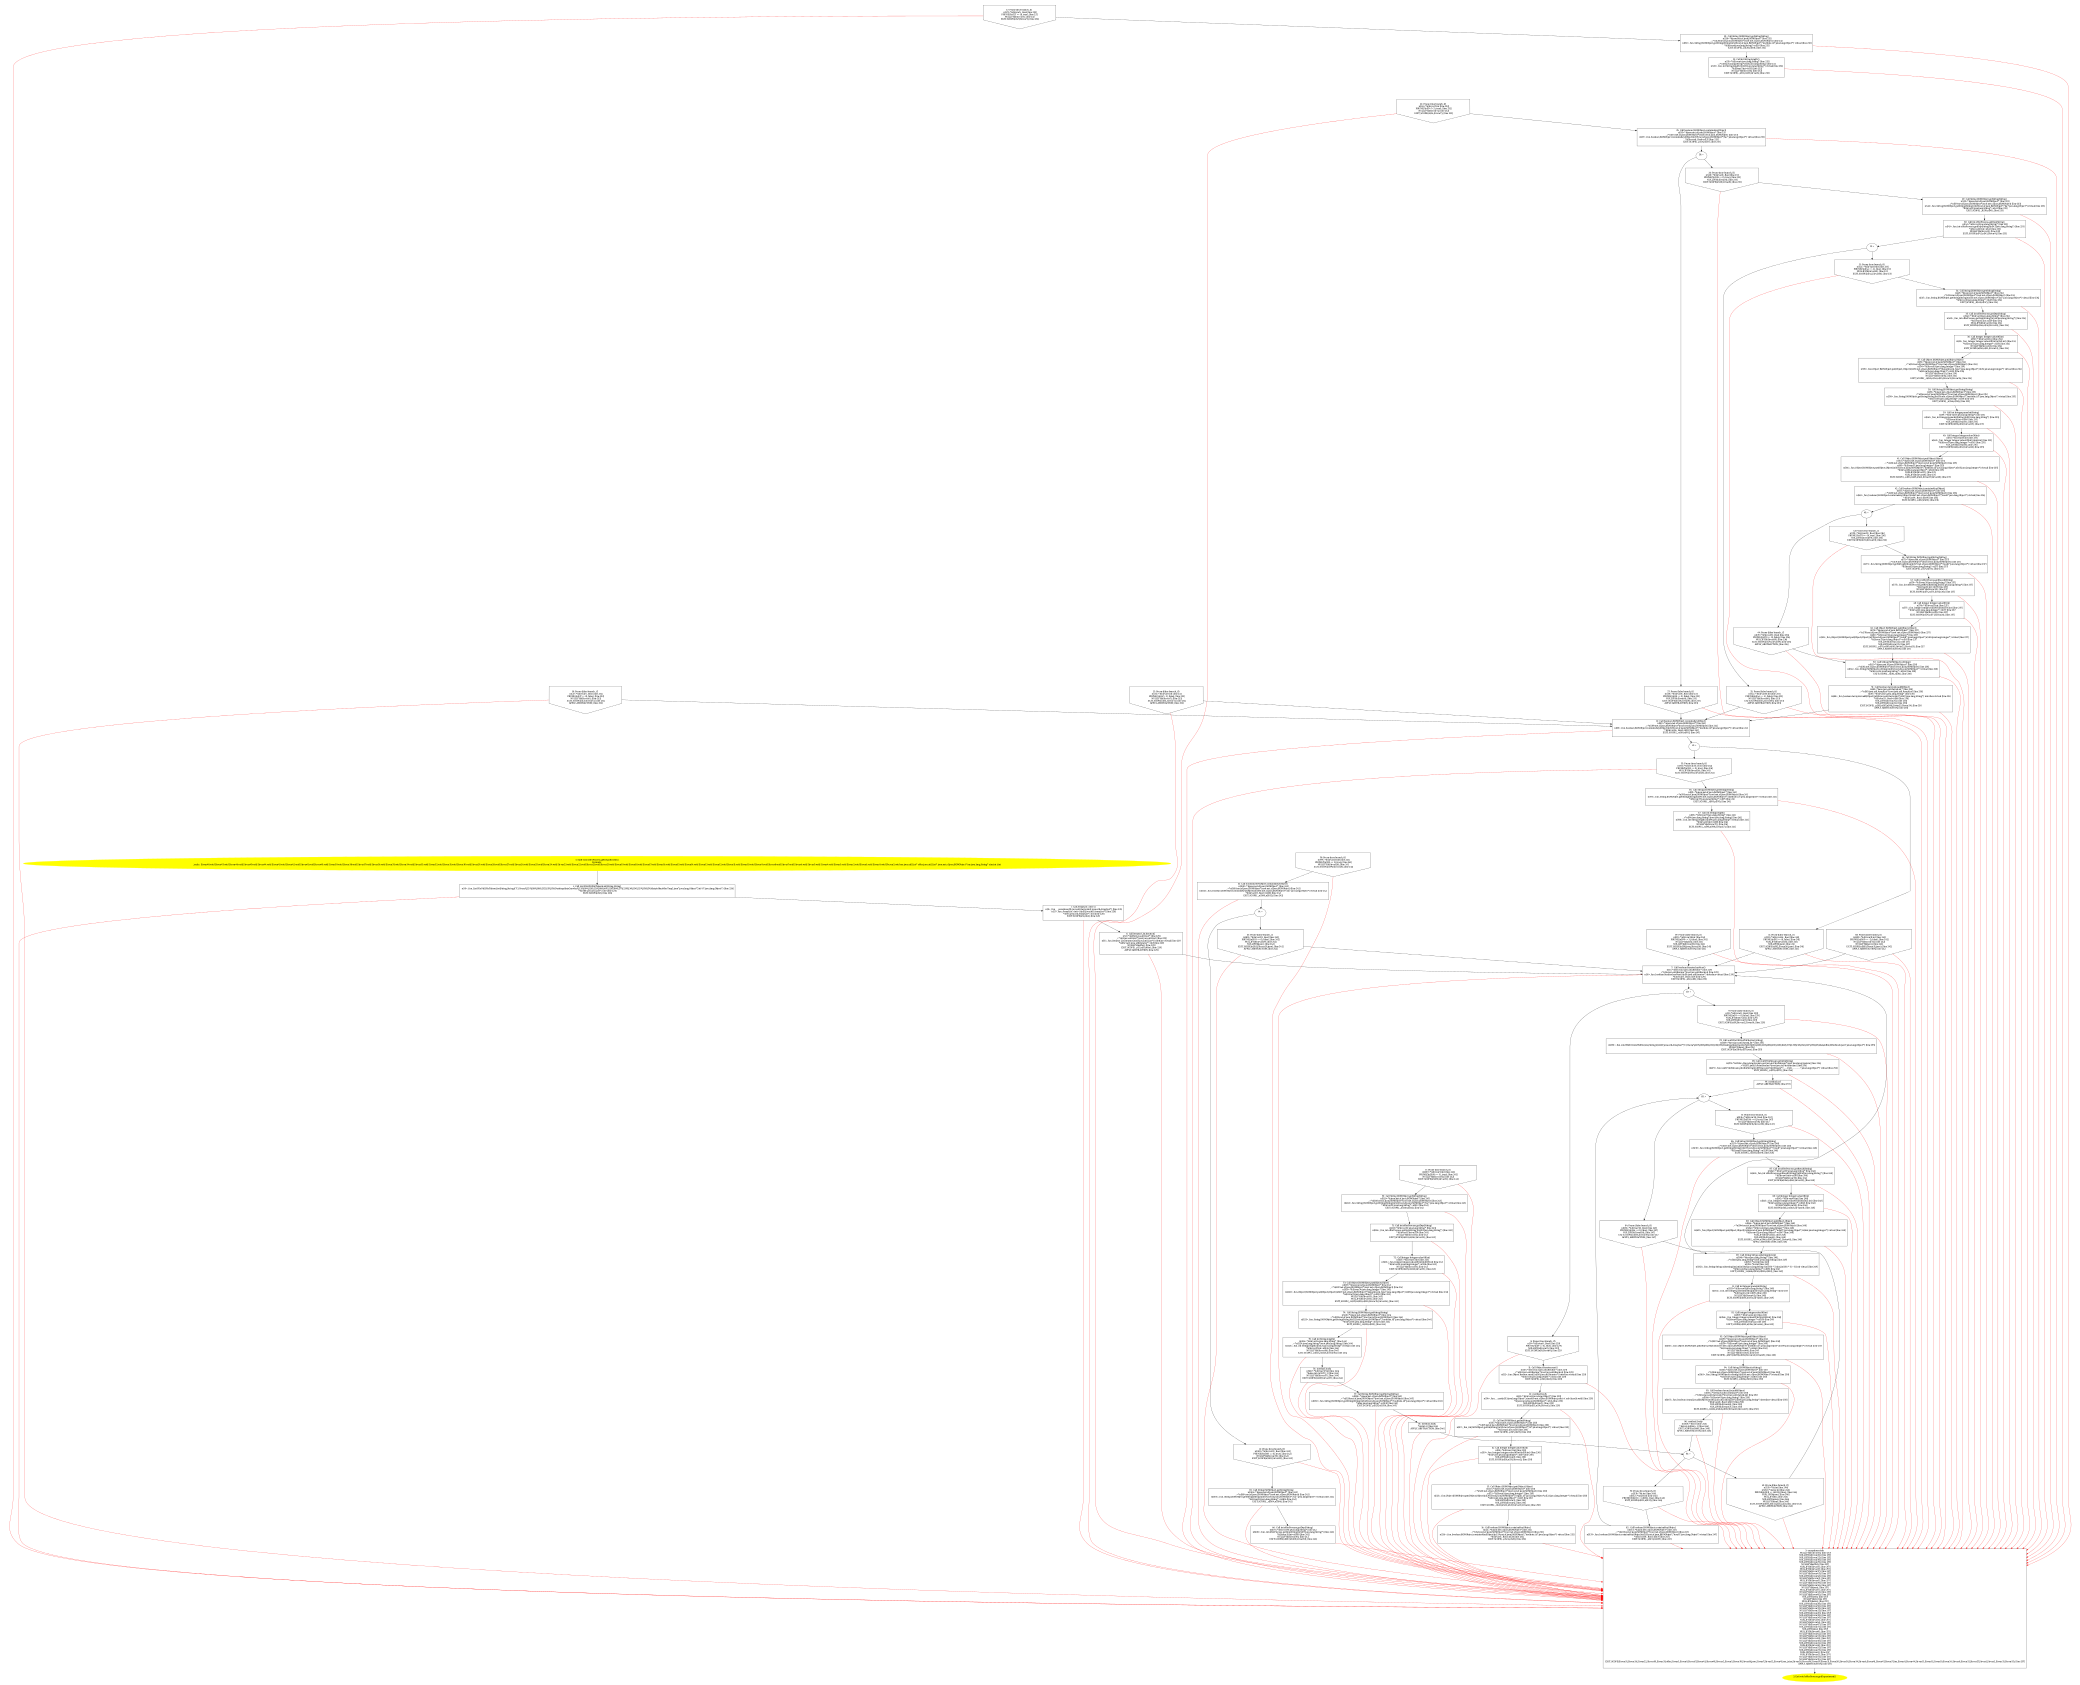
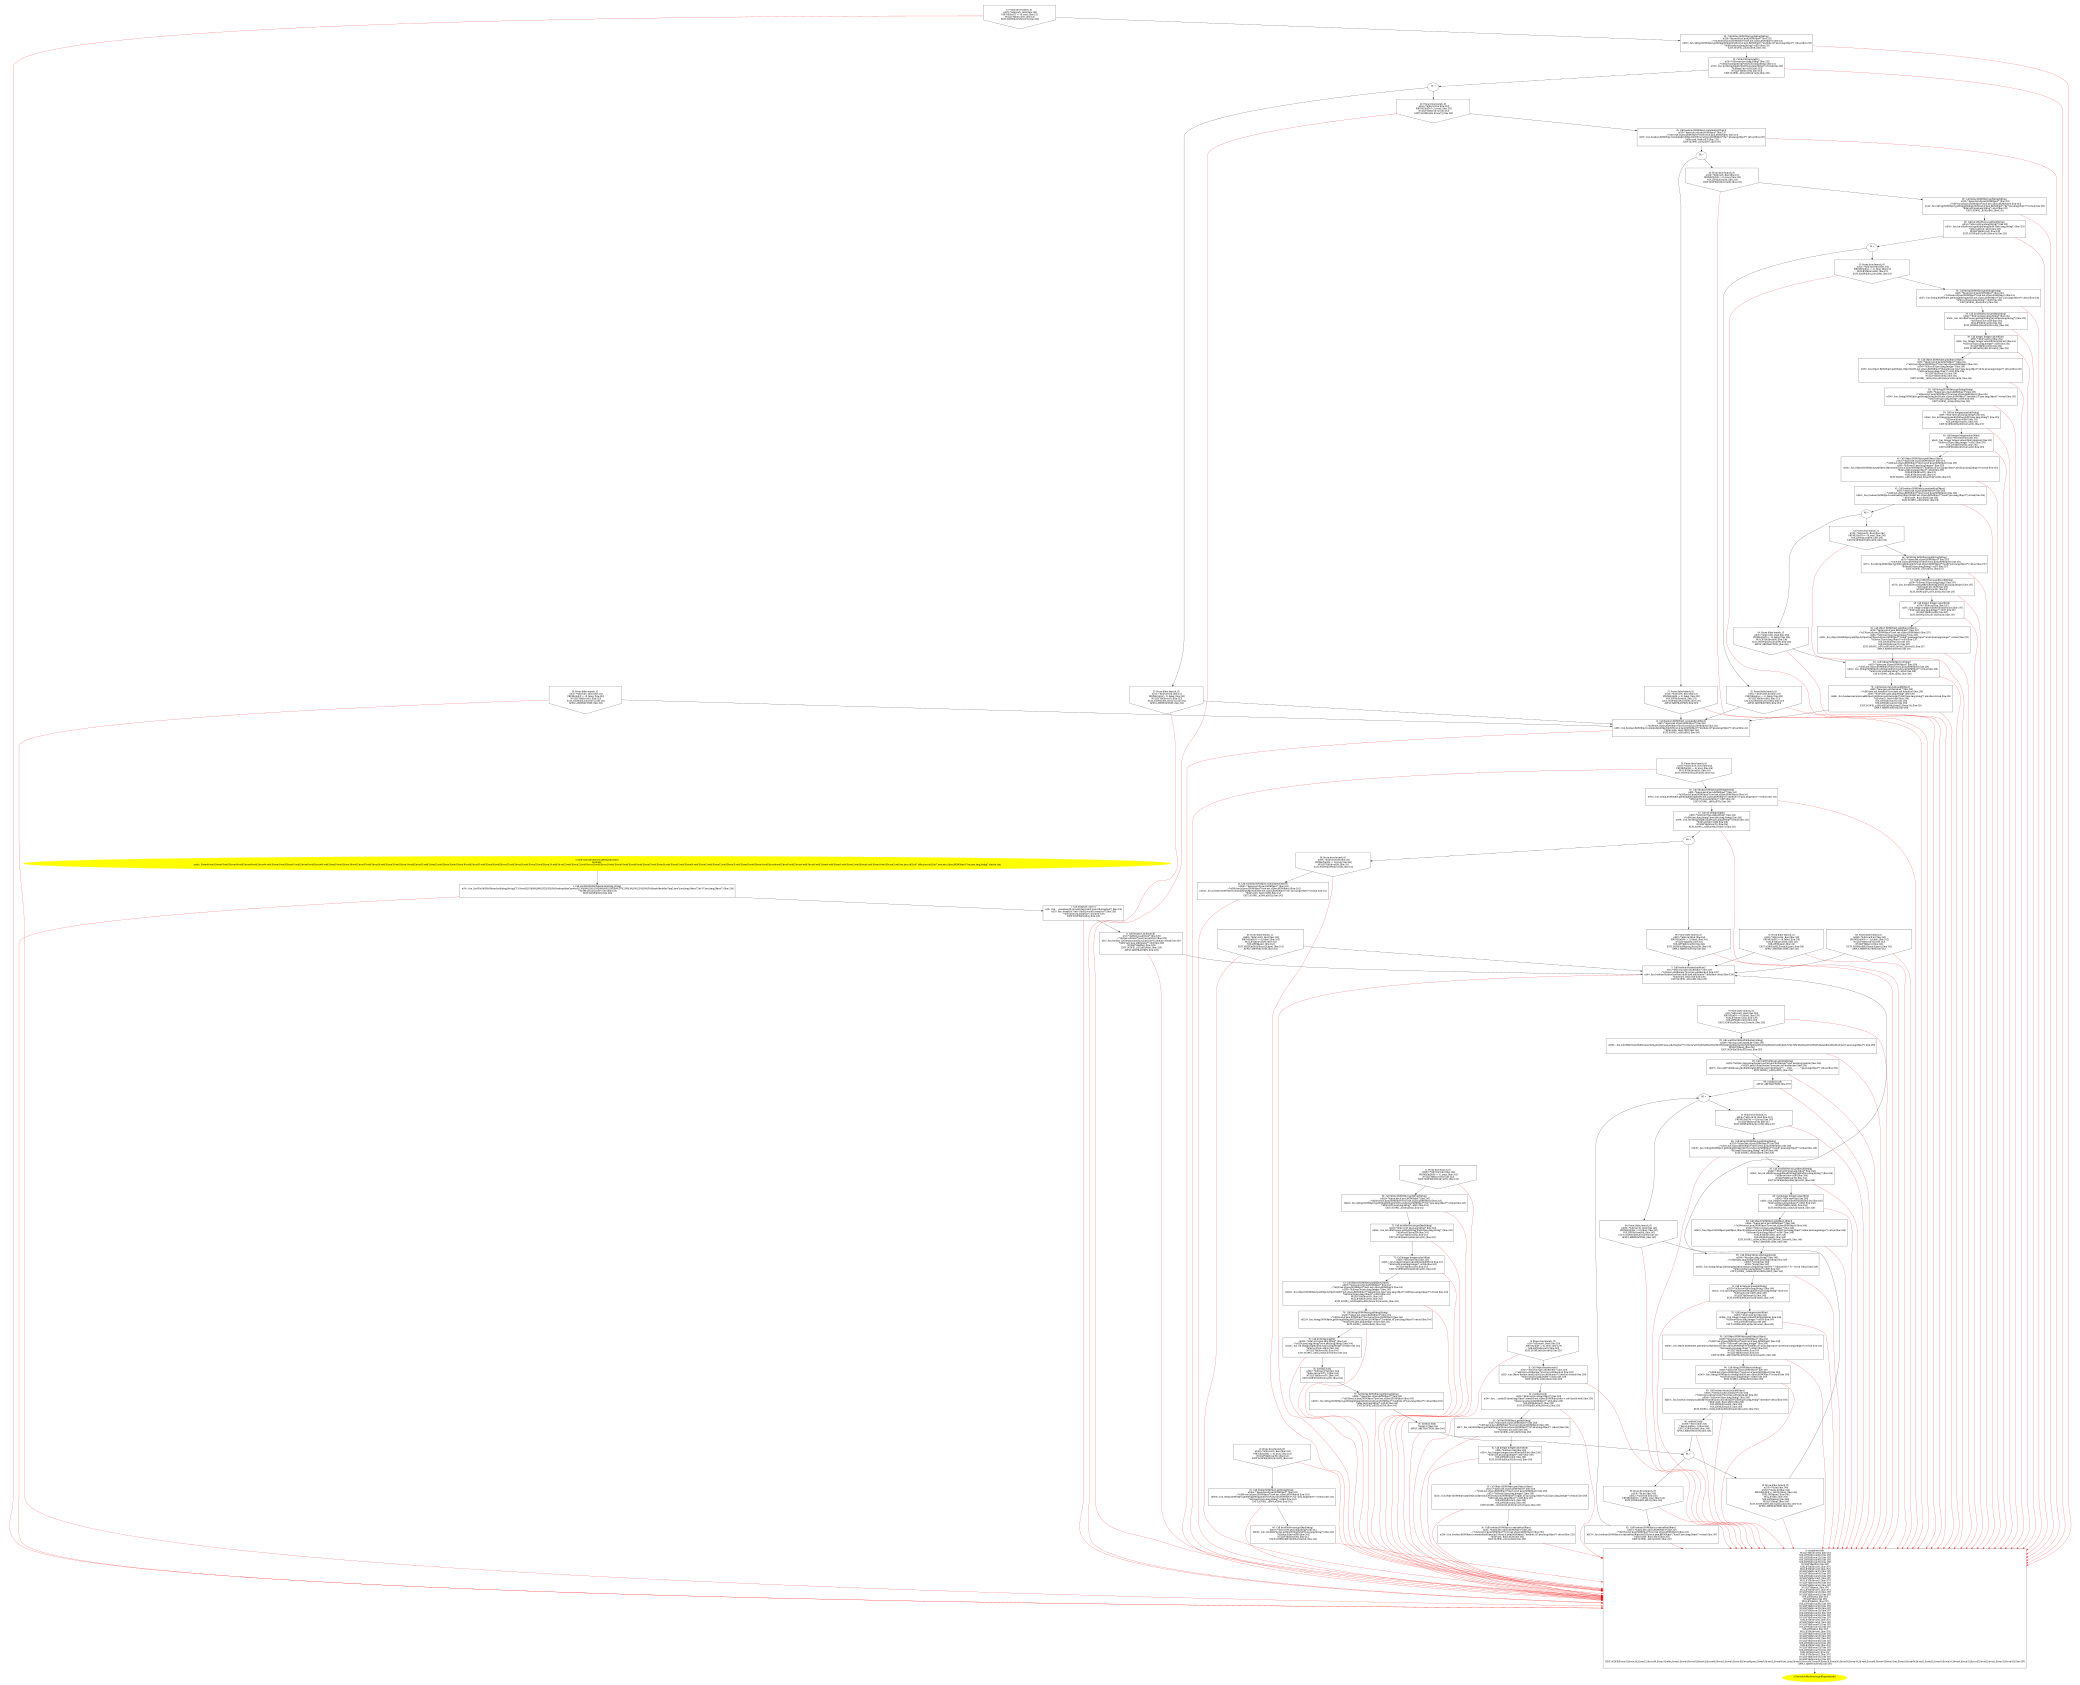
none -> (1433, 87)
(1694, 747) -> none
none -> (1689, 841)
(1260, 913) -> none
(1689, 993) -> none
(1773, 1084) -> (1773, 1084)
